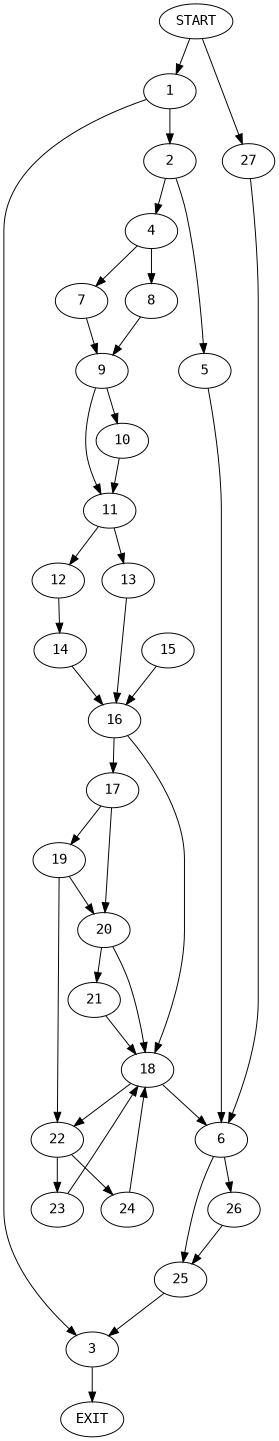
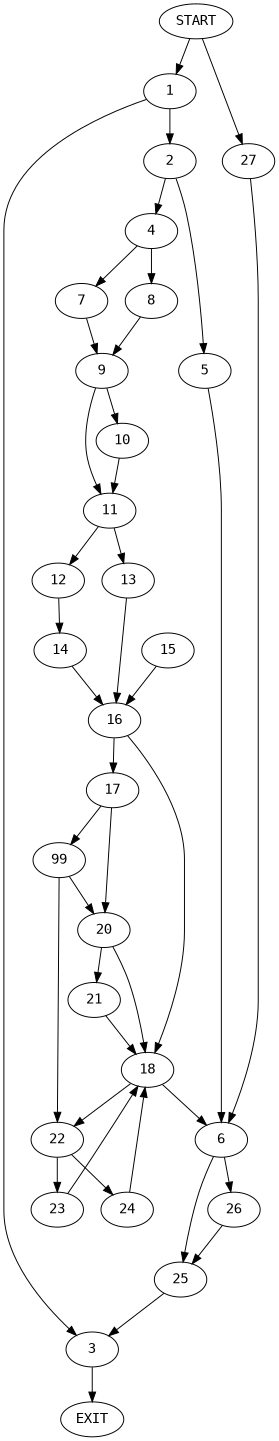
(59, 860) -> (59, 860)
